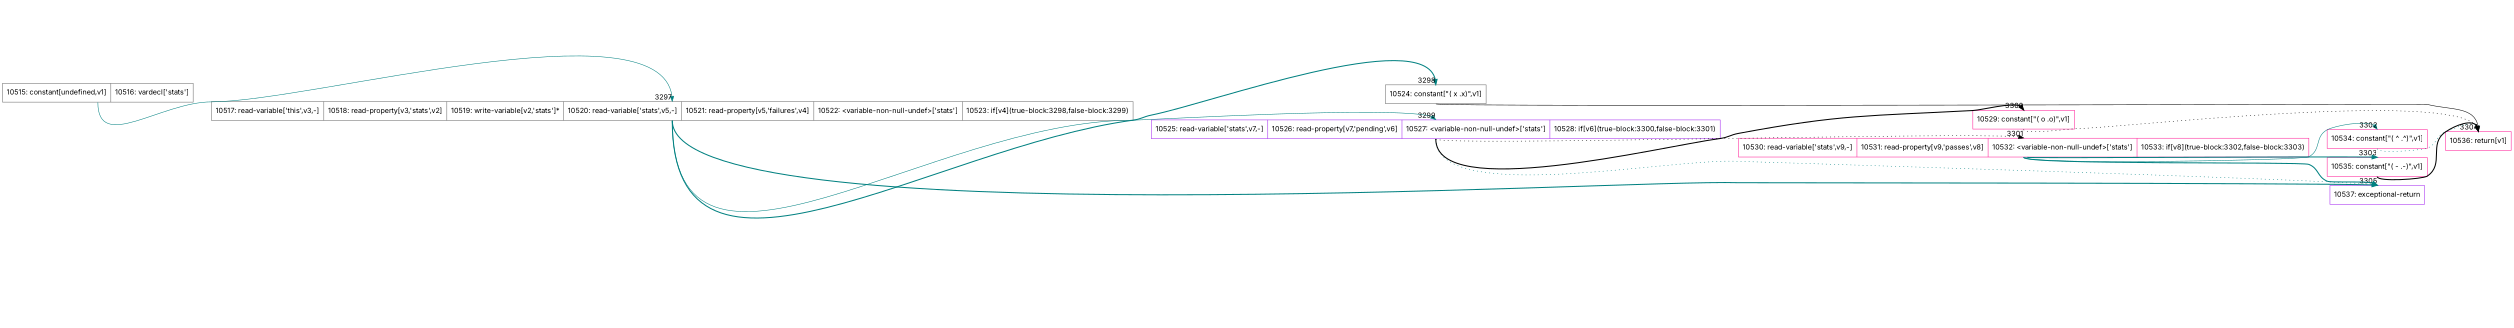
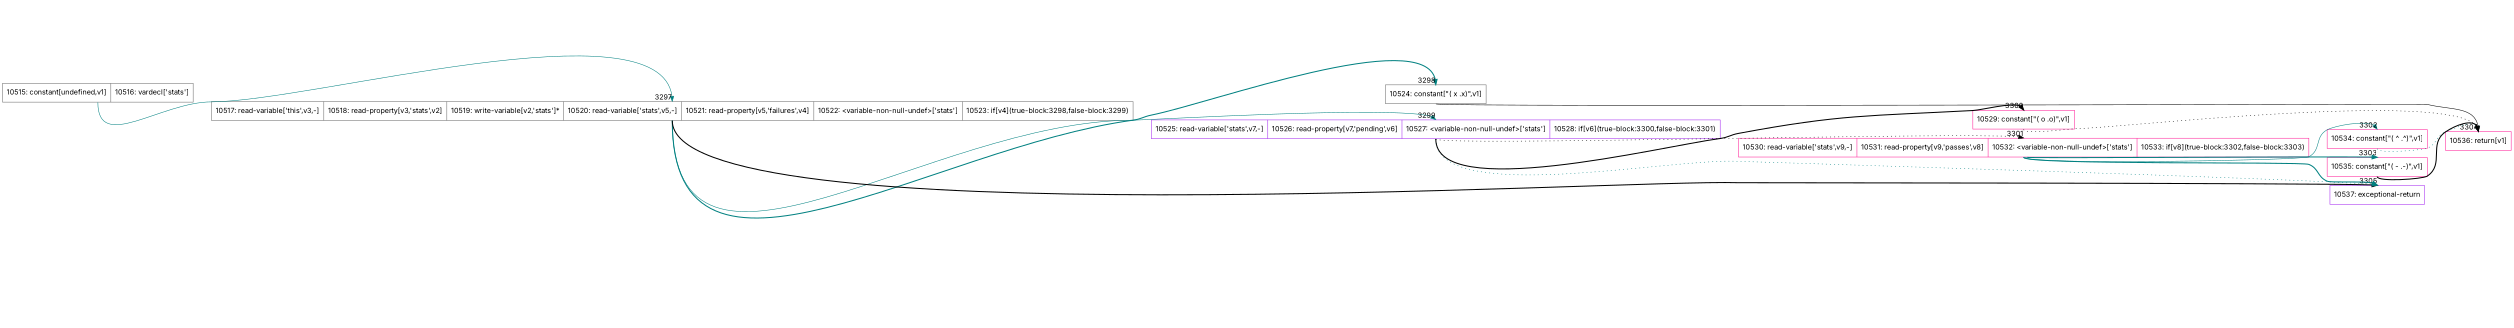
(1514, 188) -> (1514, 188)
